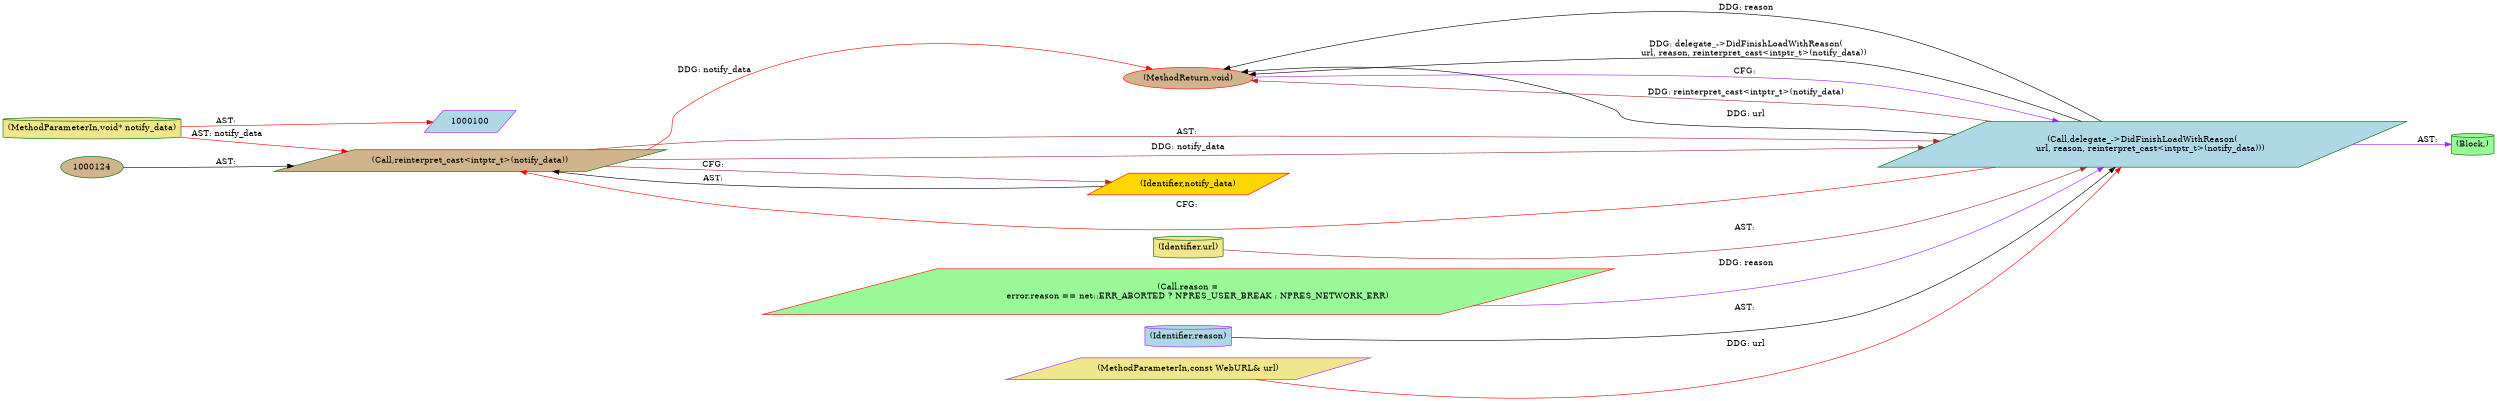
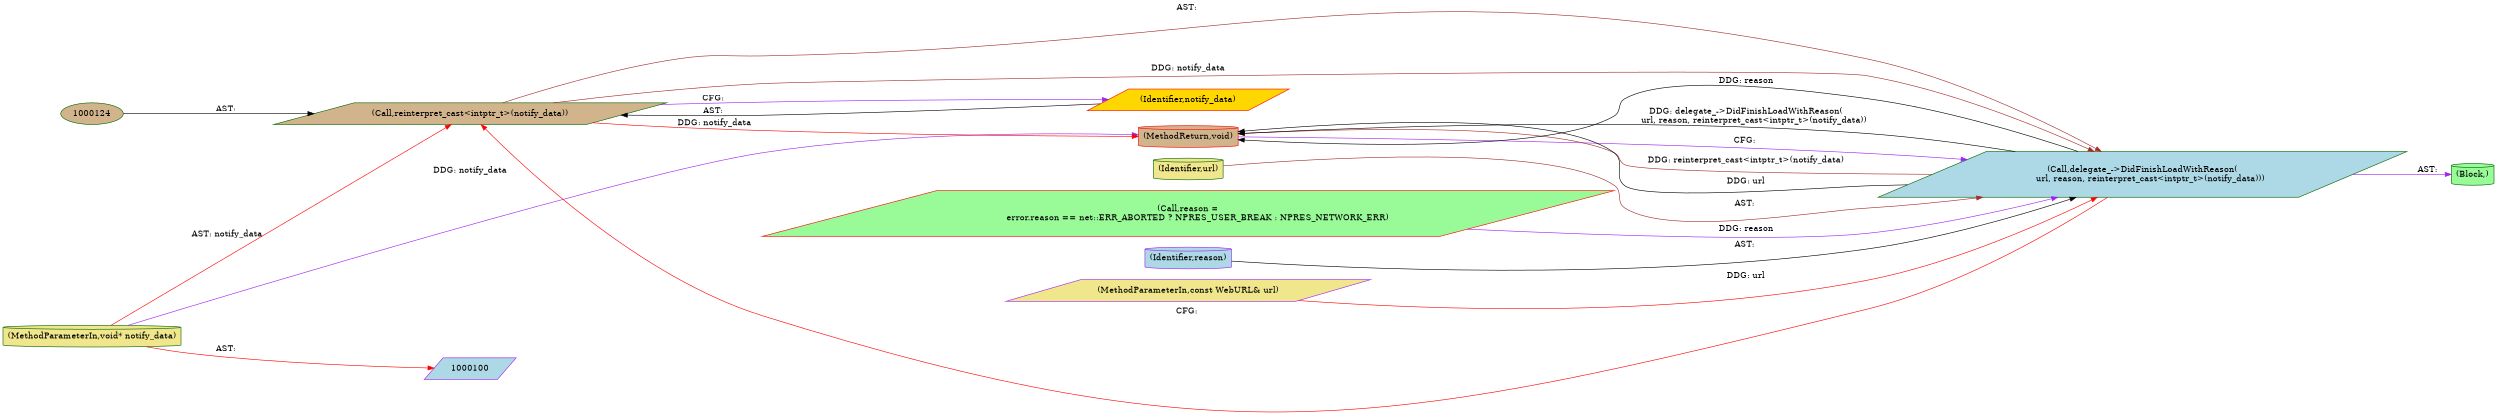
(1188, 78) -> (1188, 137)
(855, 175) -> (881, 100)
none -> (622, 184)
